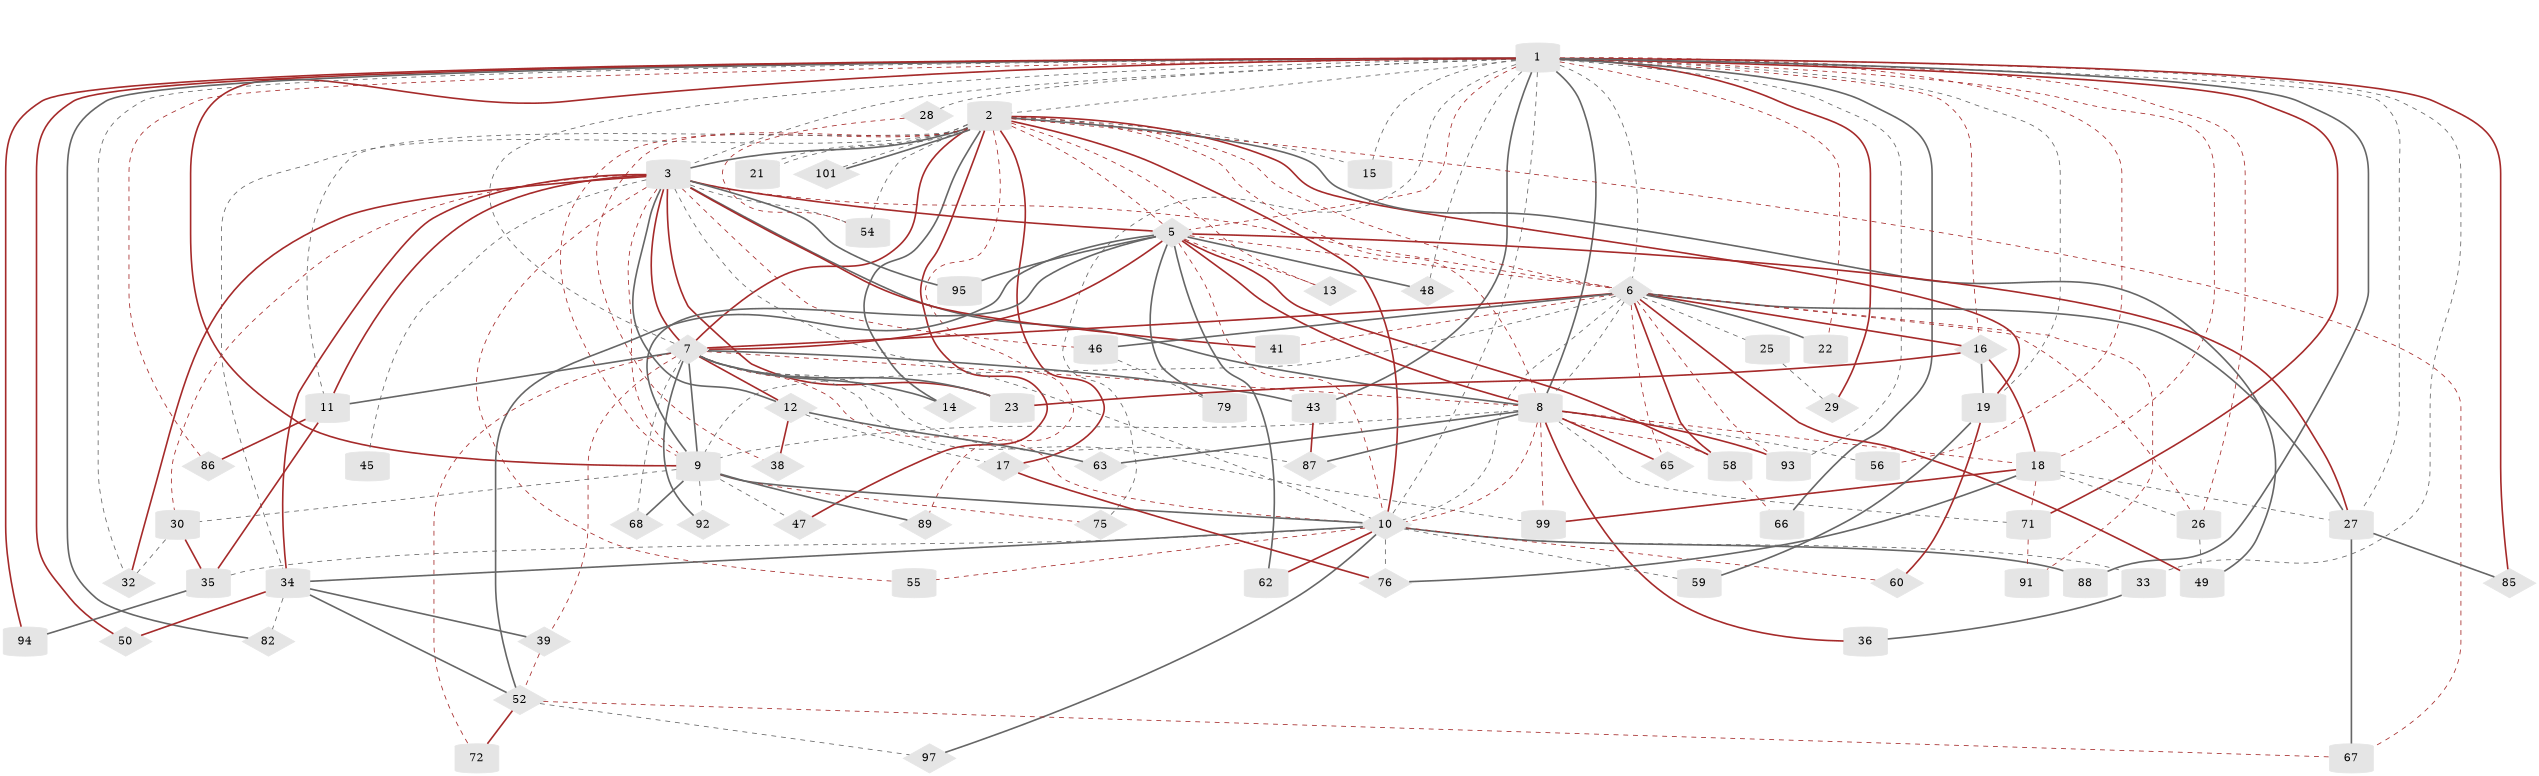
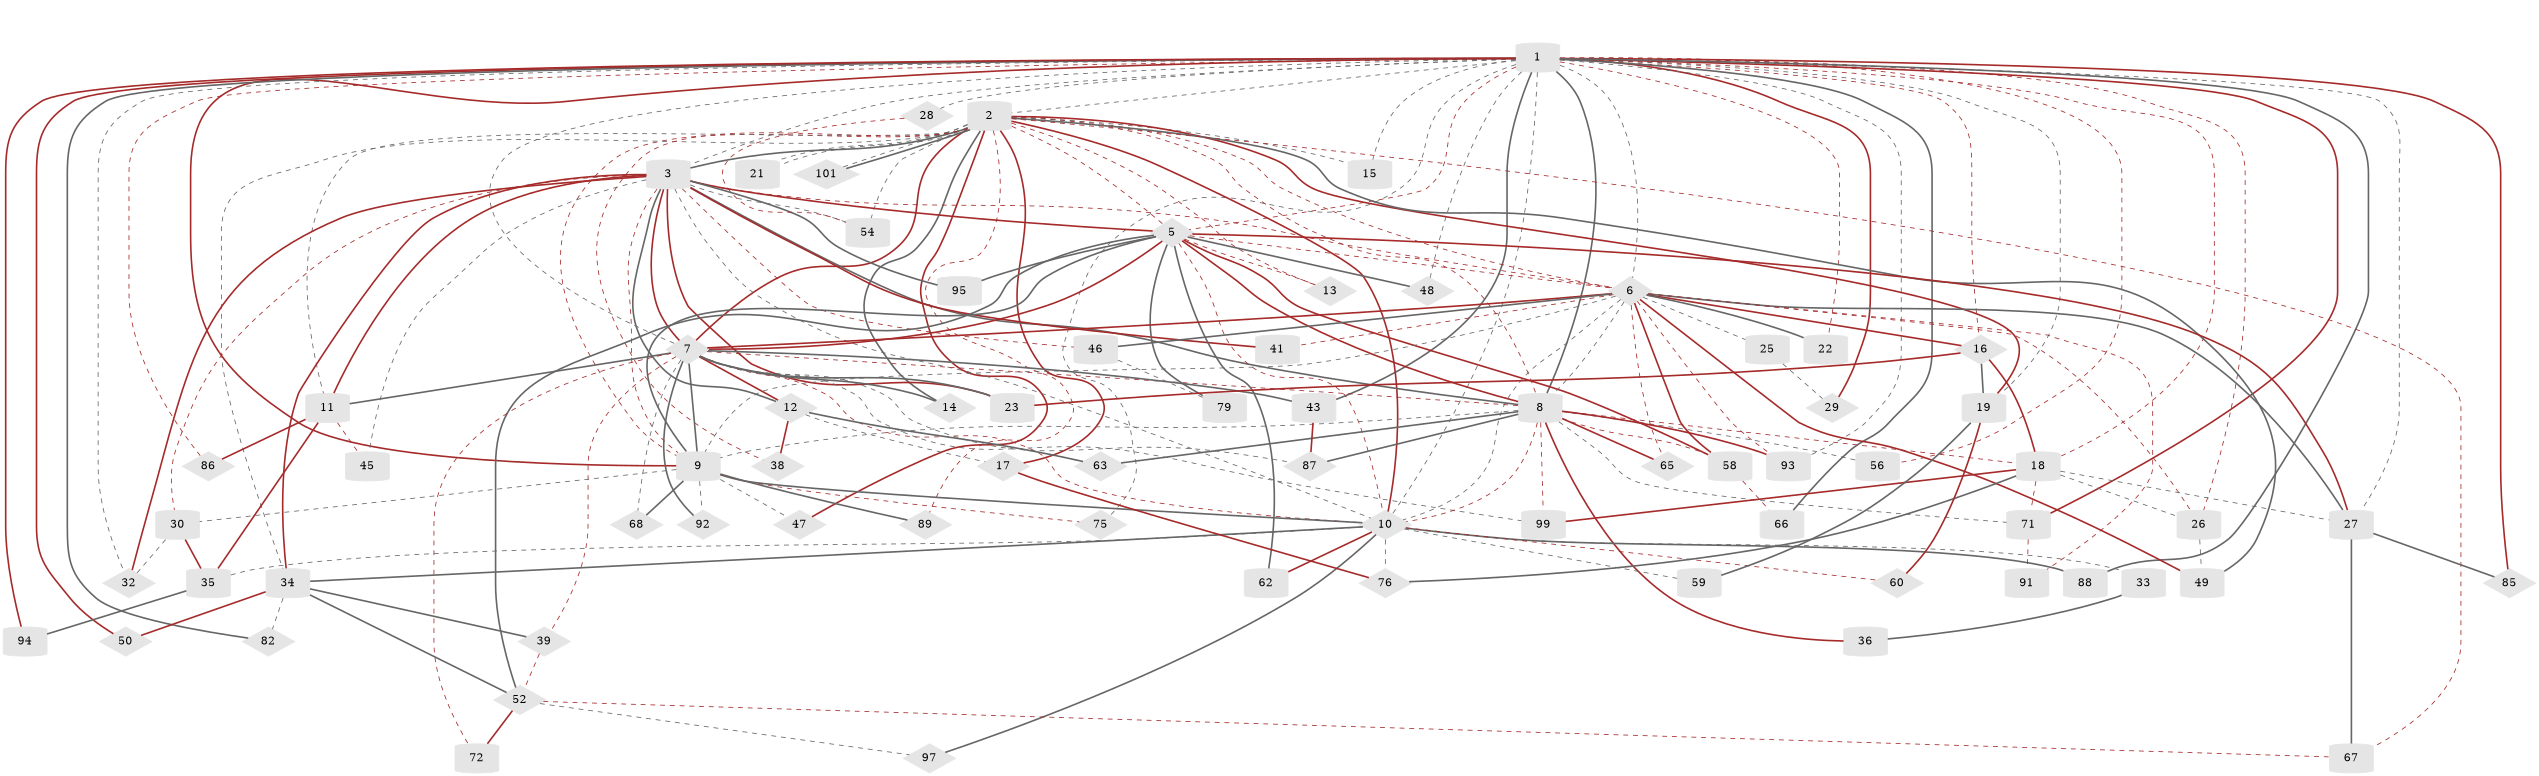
(2411, 107) -> none
none -> (346, 435)
(914, 583) -> none
